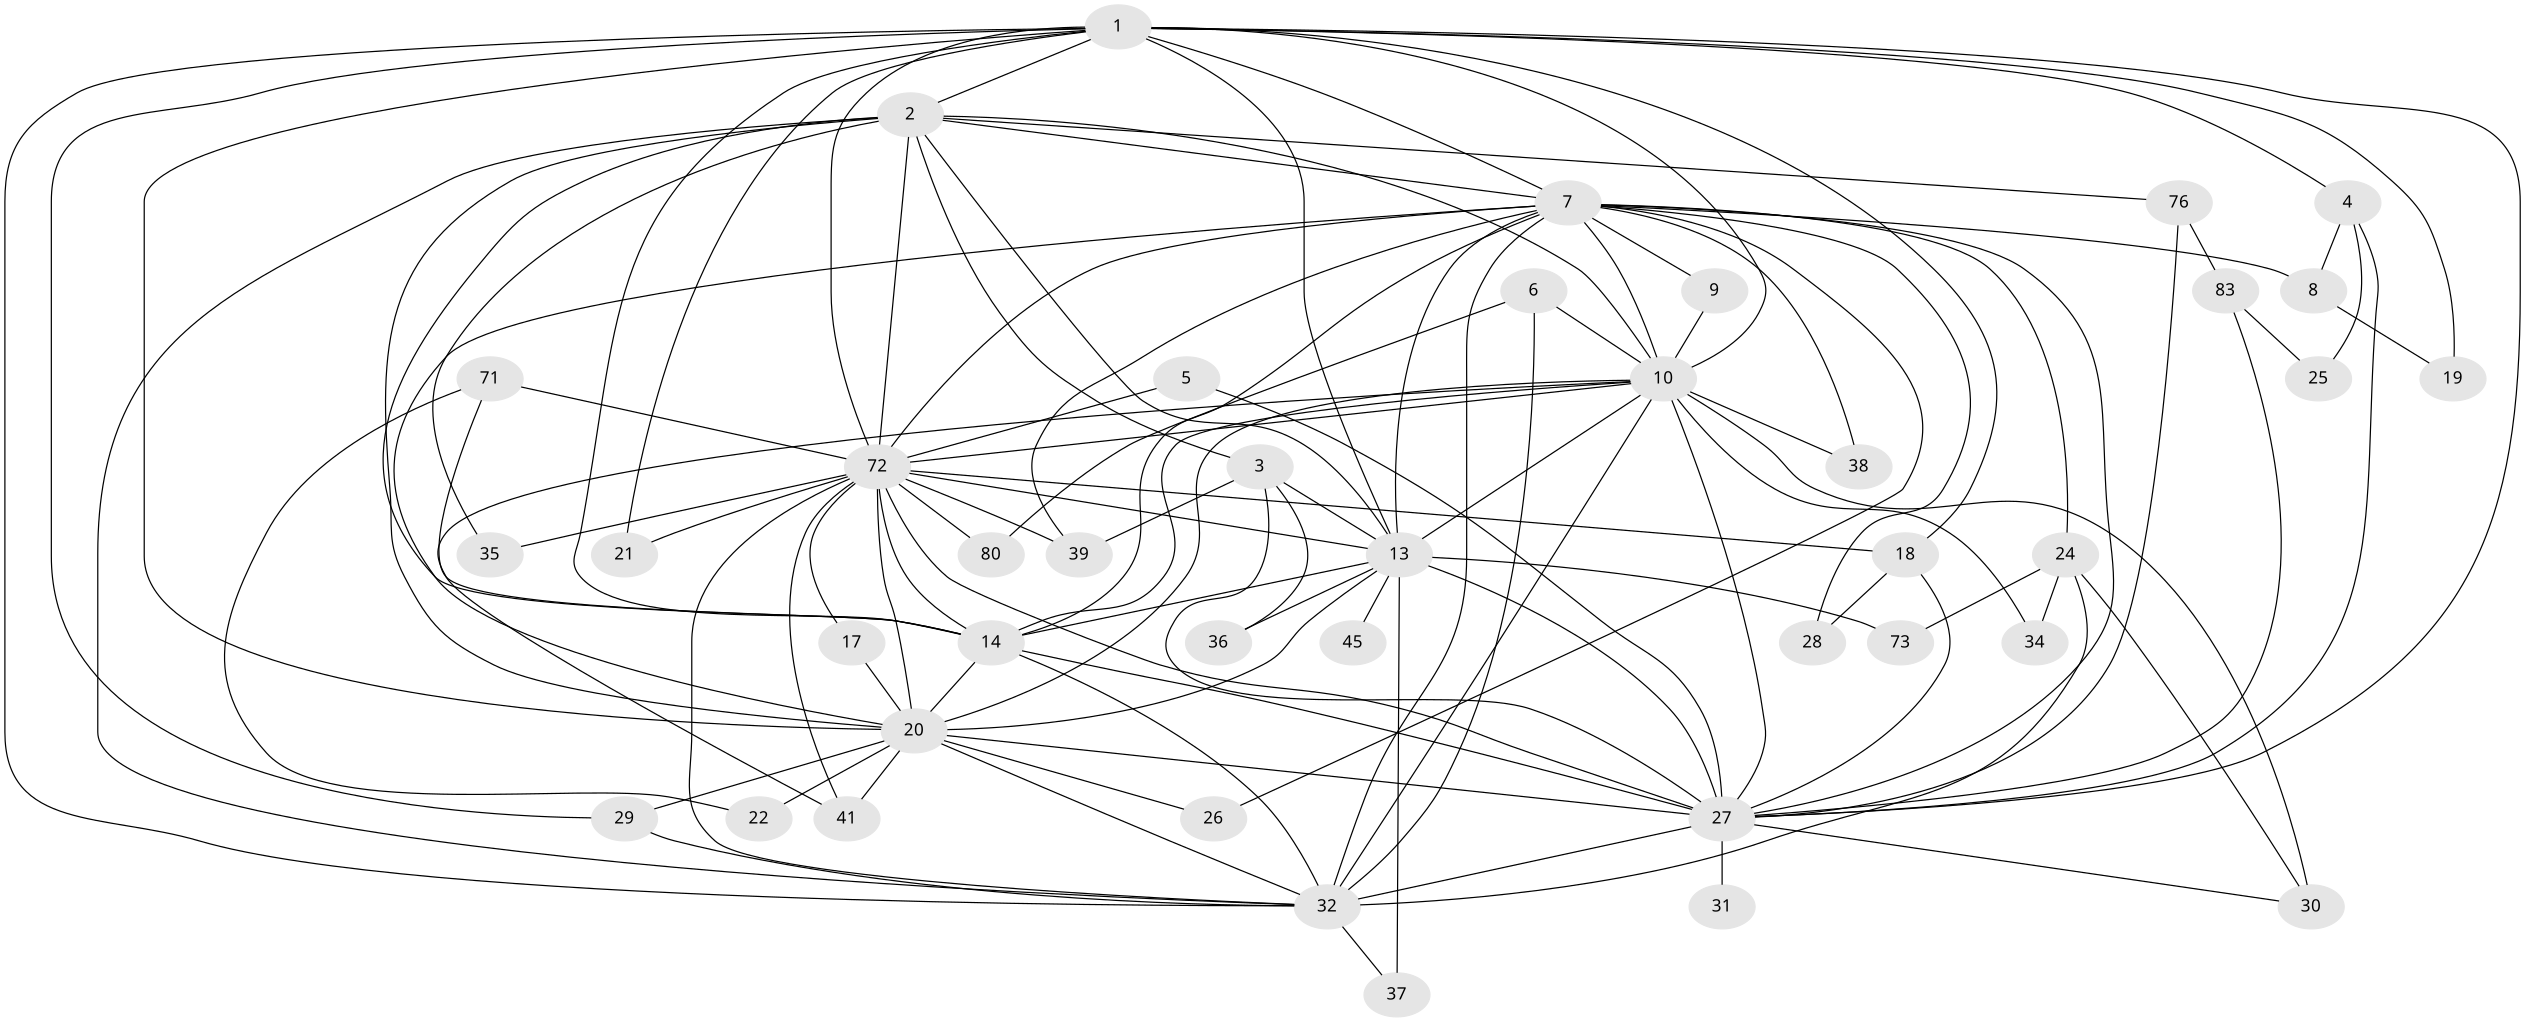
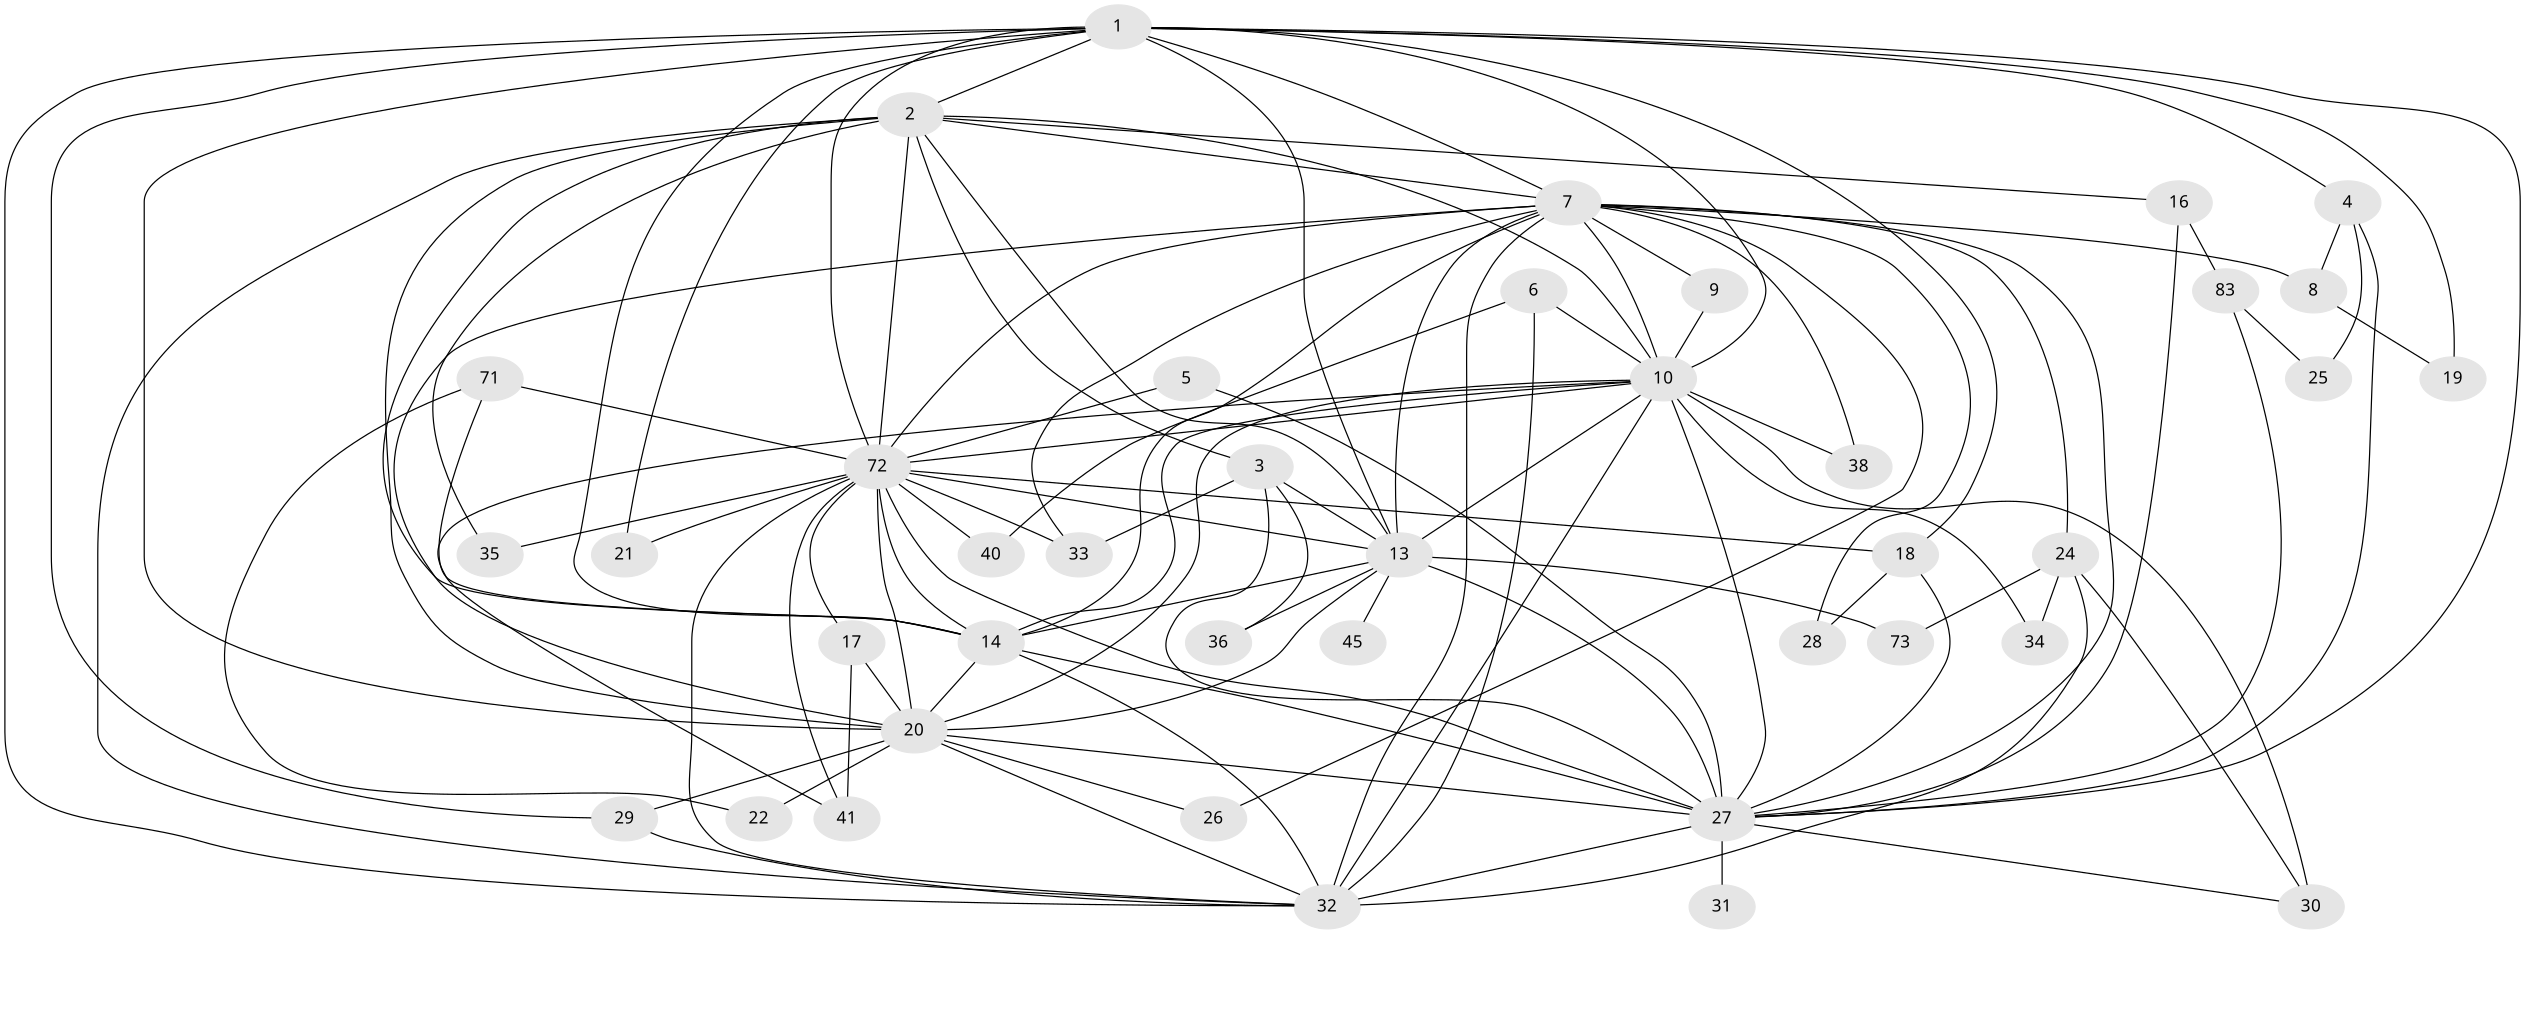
(2179, 203) -> (2179, 203)
(991, 555) -> (991, 555)
(1079, 555) -> (1079, 555)
(881, 775) -> (849, 737)
(1397, 995) -> none
